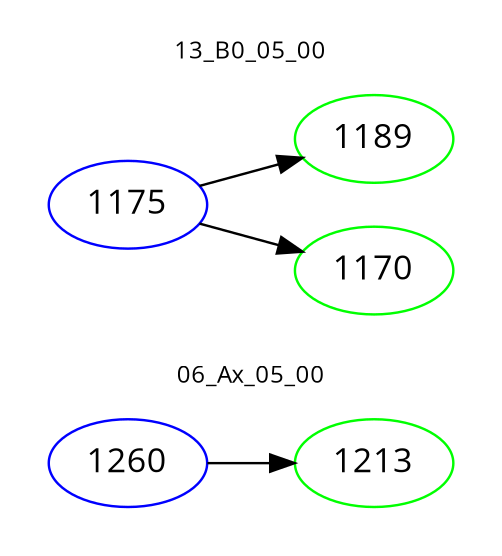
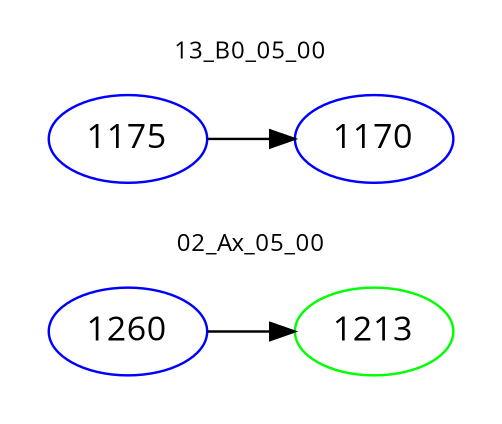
(374, 139) -> none
(374, 271) -> (374, 139)
(251, 377) -> (251, 245)
